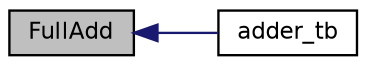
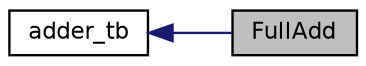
(188, 33) -> (203, 33)
